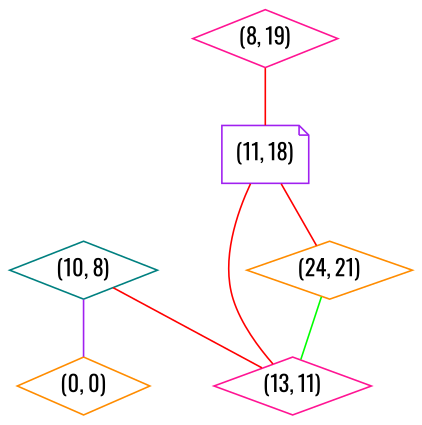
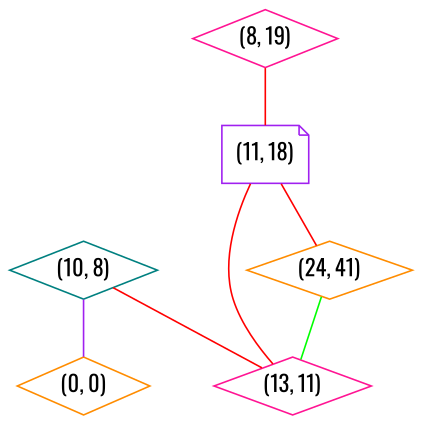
(330, 270) -> (330, 270)
